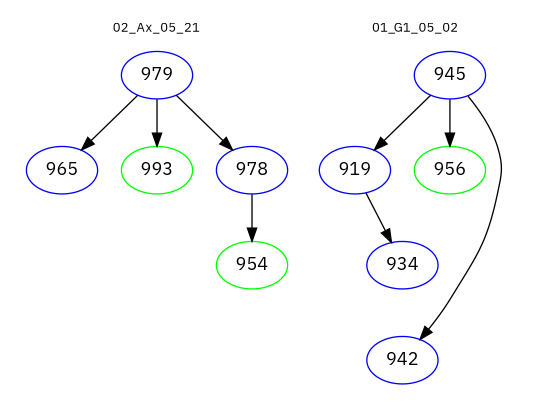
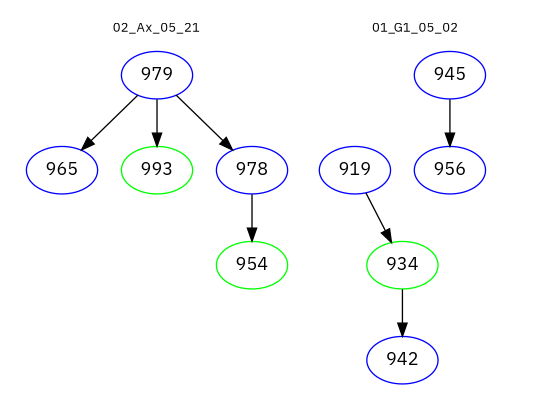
(407, 118) -> none
(450, 170) -> (450, 170)
(492, 217) -> (402, 306)
(402, 265) -> (402, 265)
